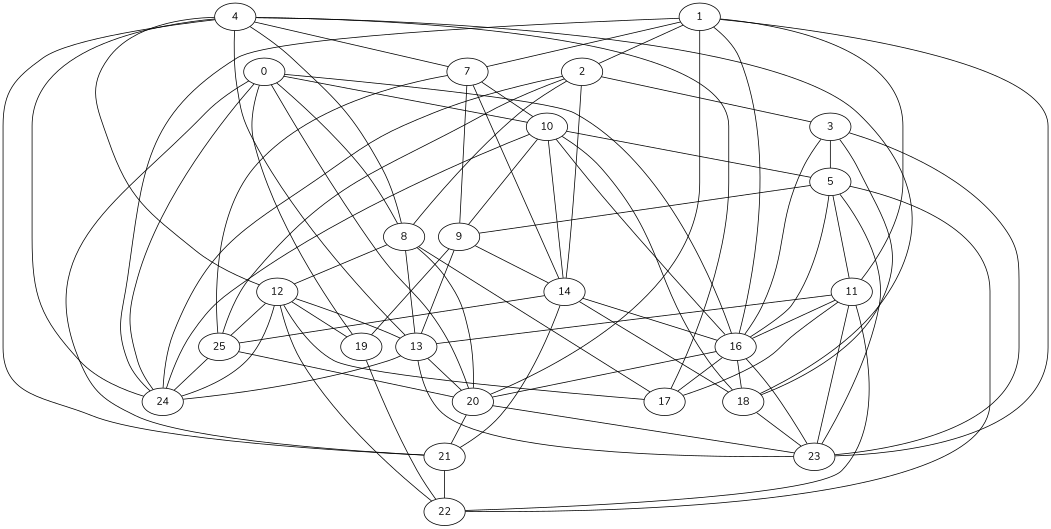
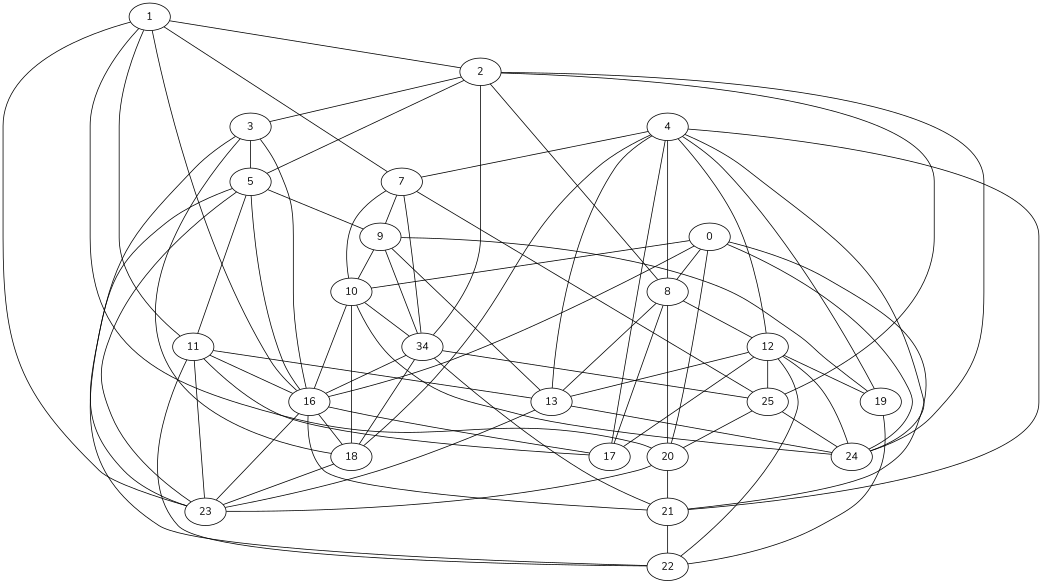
(268, 49) -> none
(689, 154) -> (365, 127)
(282, 217) -> (791, 252)
(565, 292) -> (422, 347)
(445, 374) -> none
(604, 374) -> (455, 496)
